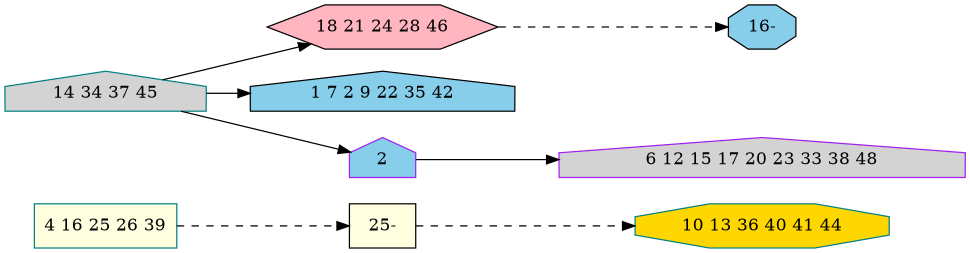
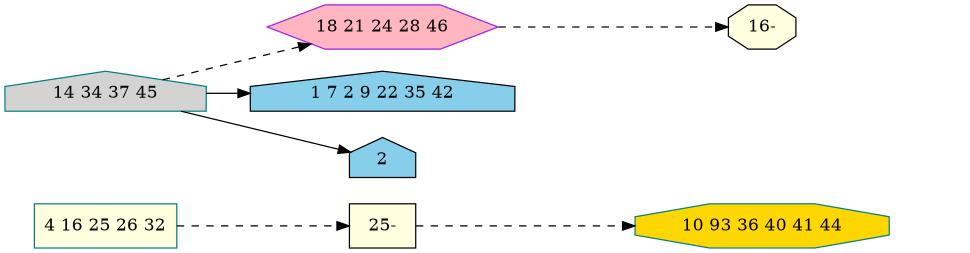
(383, 27) -> (383, 27)
(762, 27) -> (762, 27)
(231, 63) -> (231, 63)
(383, 160) -> (383, 160)
(762, 160) -> none
(106, 226) -> (106, 226)
(762, 226) -> (762, 226)
